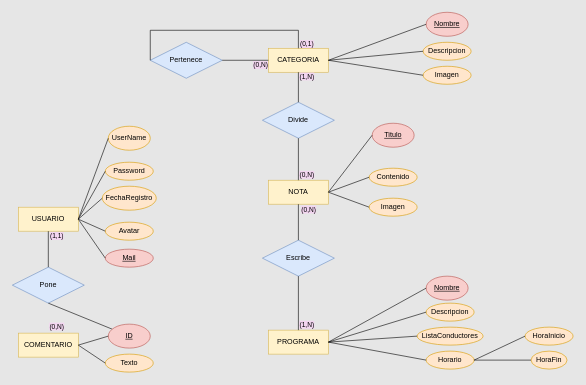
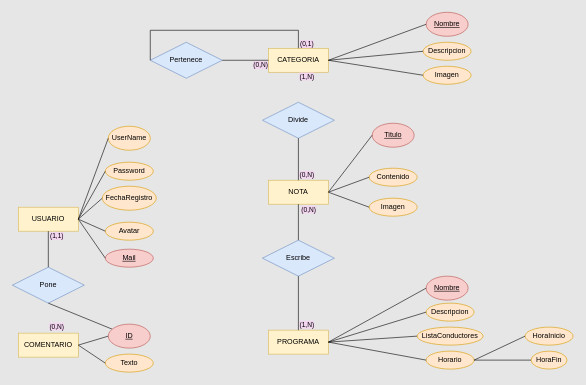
(299, 87) -> none
